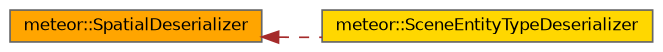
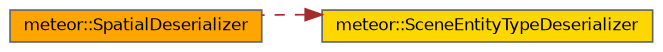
(300, 37) -> (283, 15)
